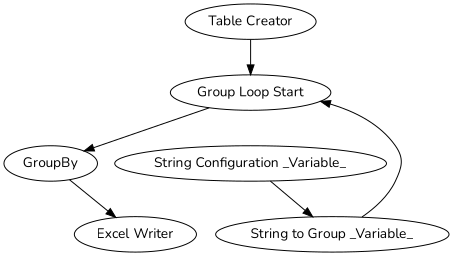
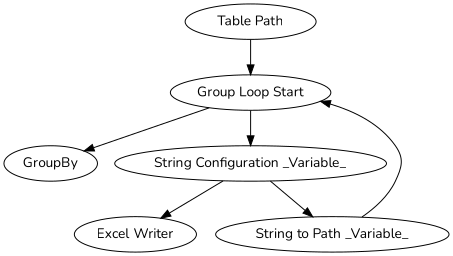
(251, 22) -> (251, 22)
none -> (251, 123)
(89, 195) -> (196, 197)
(332, 234) -> (332, 234)
